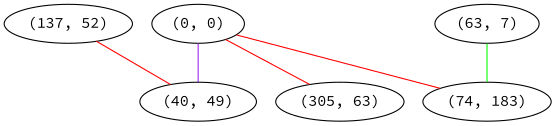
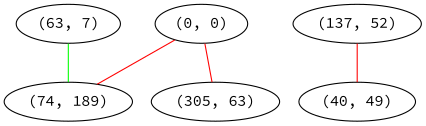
(198, 63) -> none
(487, 102) -> (68, 102)
